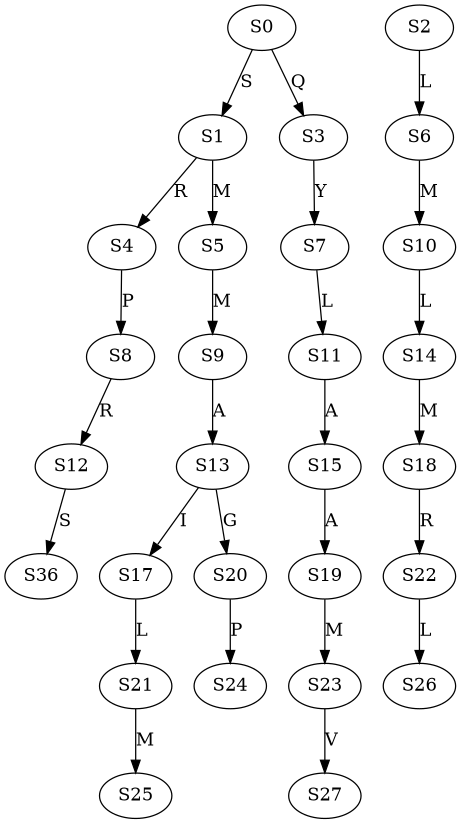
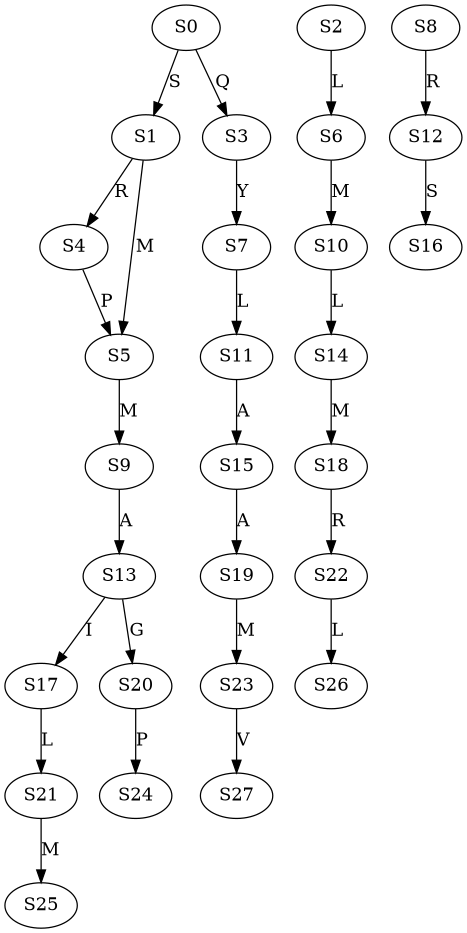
(121, 296) -> (94, 296)
(41, 576) -> (426, 247)
